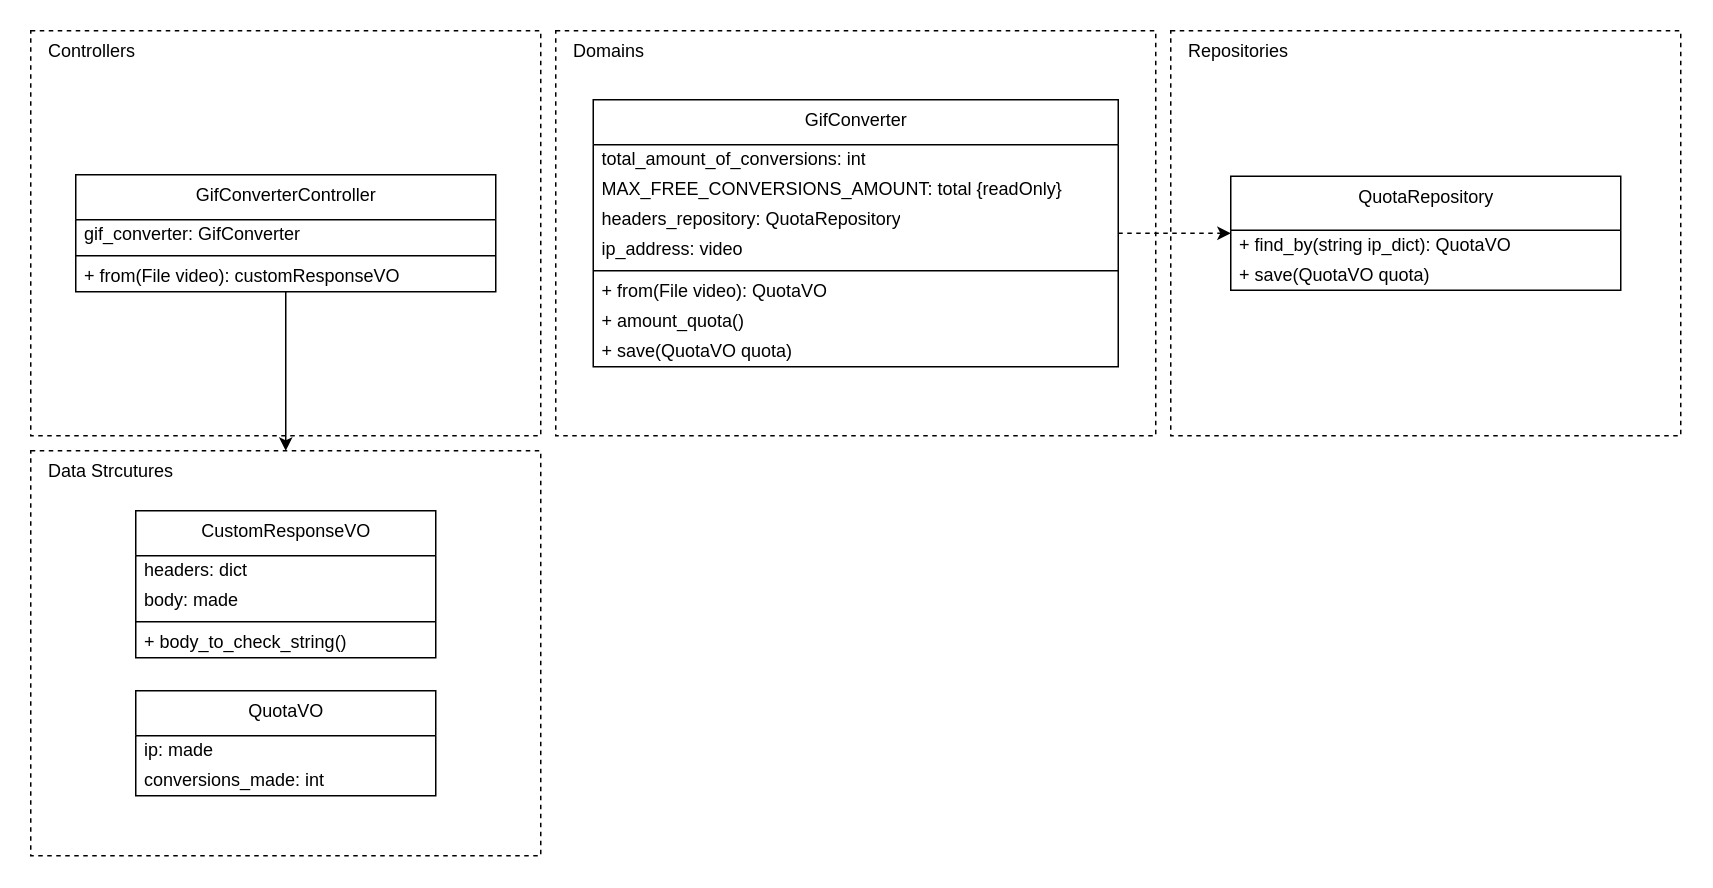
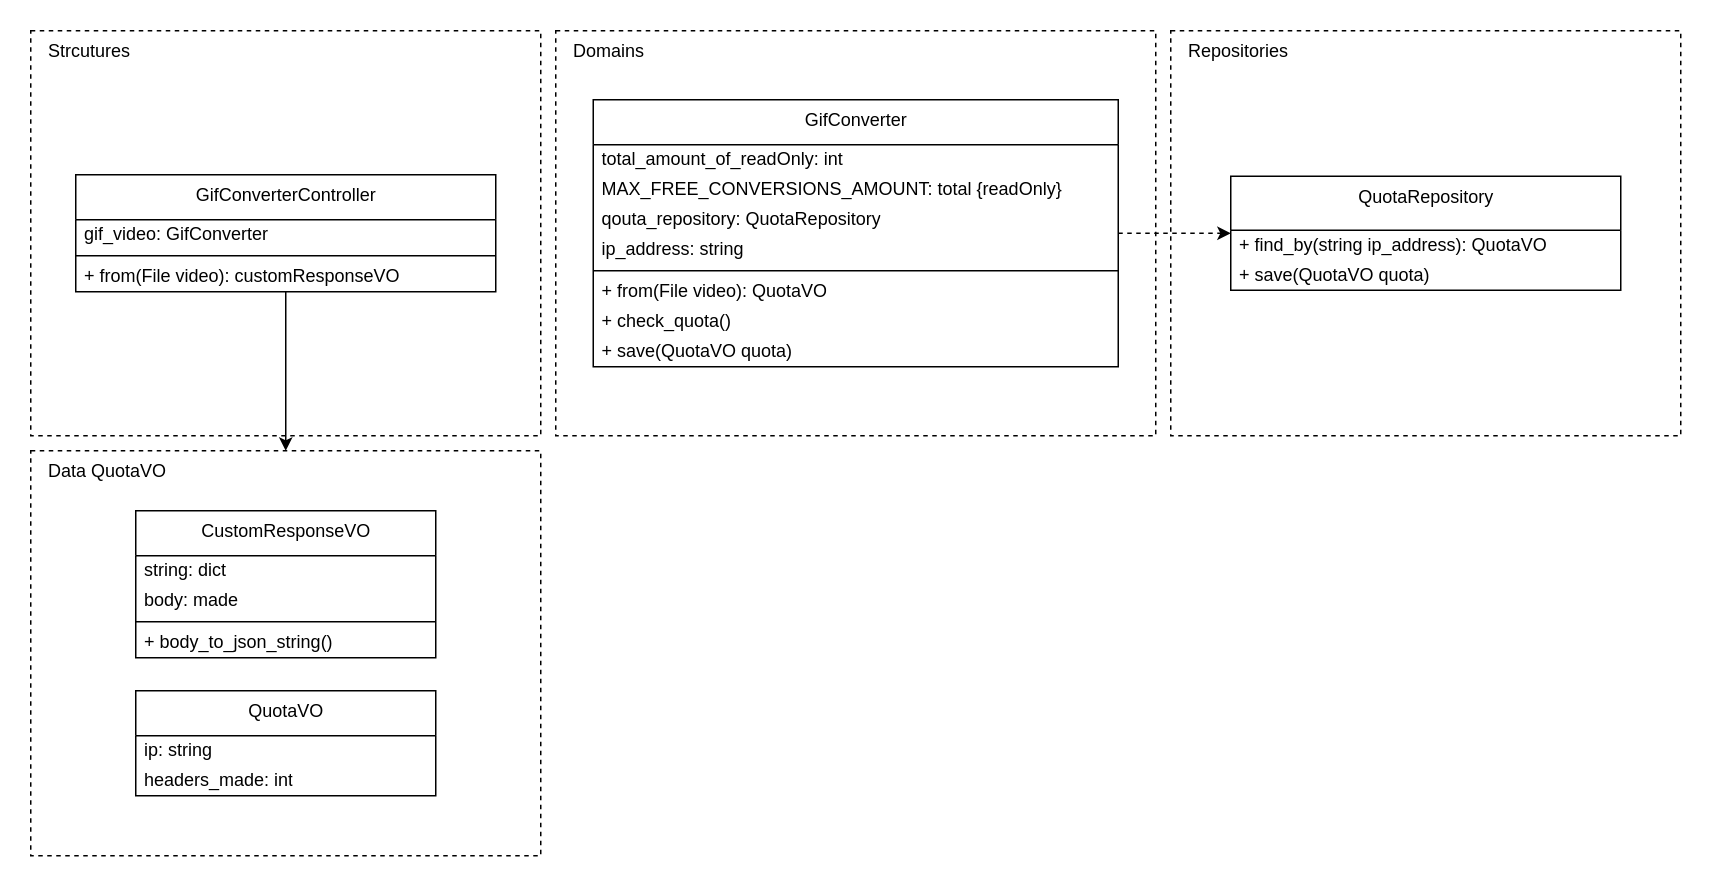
(100, 52) -> (99, 52)
(752, 160) -> (737, 160)
(769, 220) -> (759, 220)
(211, 235) -> (189, 235)
(1392, 245) -> (1410, 245)
(679, 250) -> (684, 250)
(681, 322) -> (676, 322)
(122, 472) -> (107, 472)
(203, 571) -> (196, 571)
(261, 643) -> (256, 643)
(178, 751) -> (186, 751)
(241, 781) -> (223, 781)
